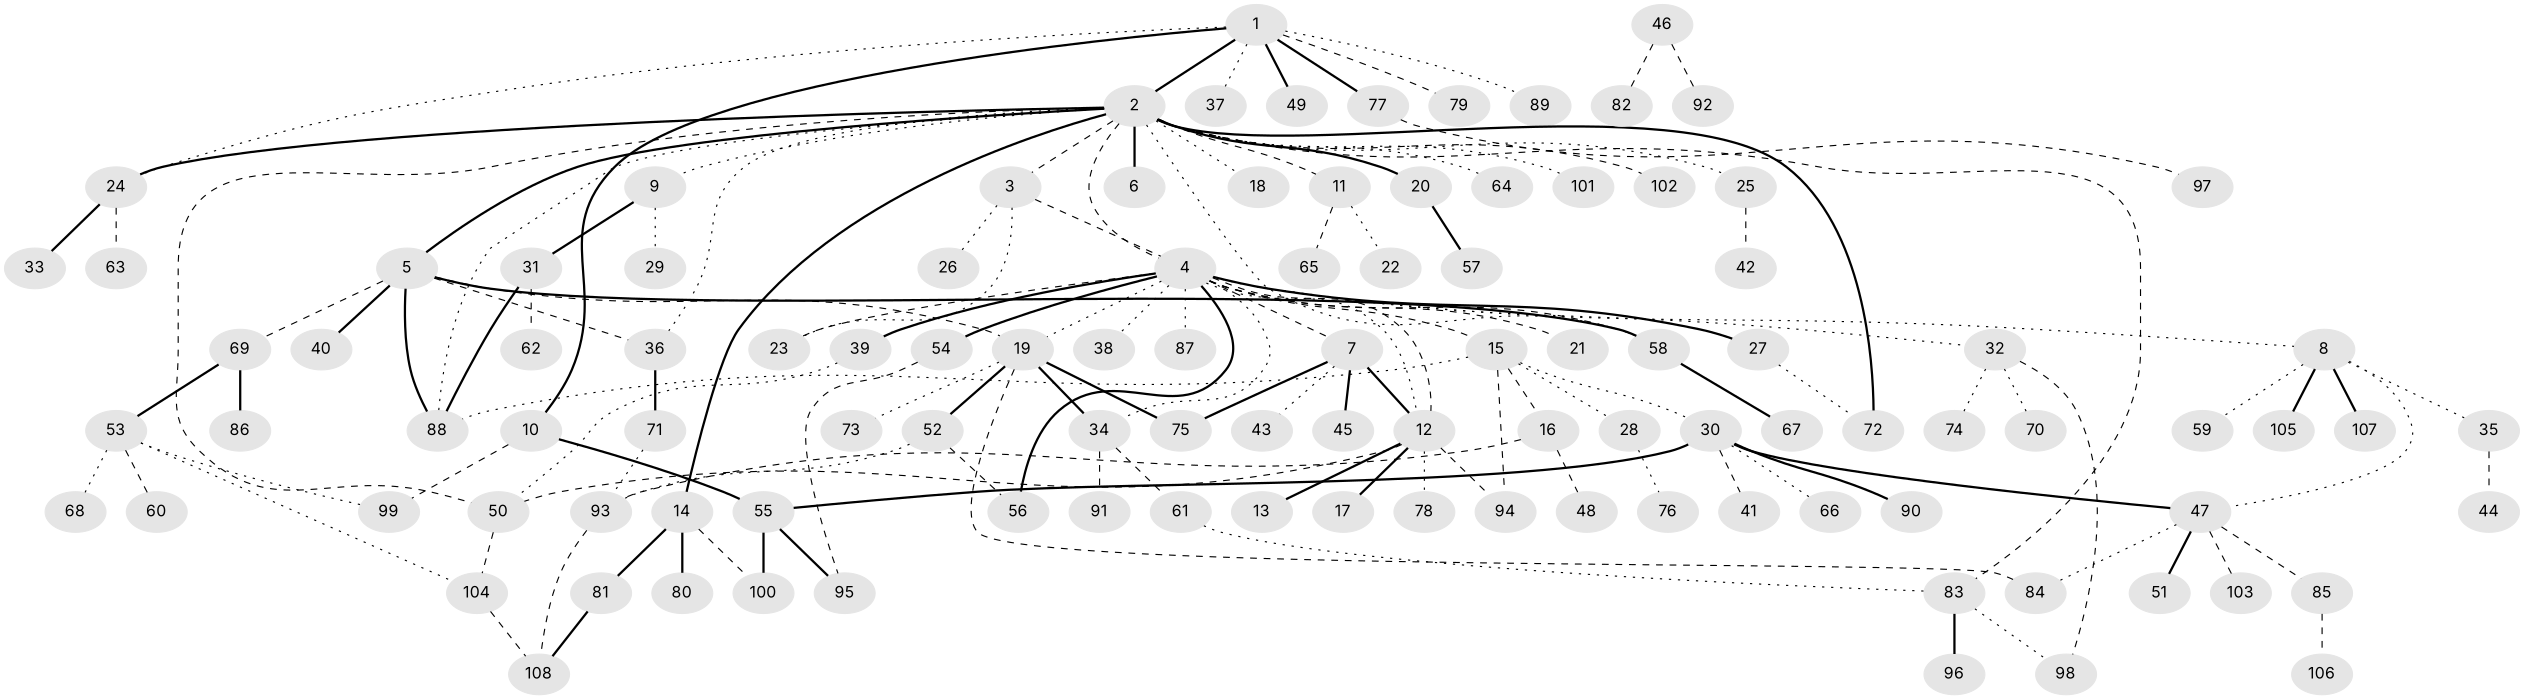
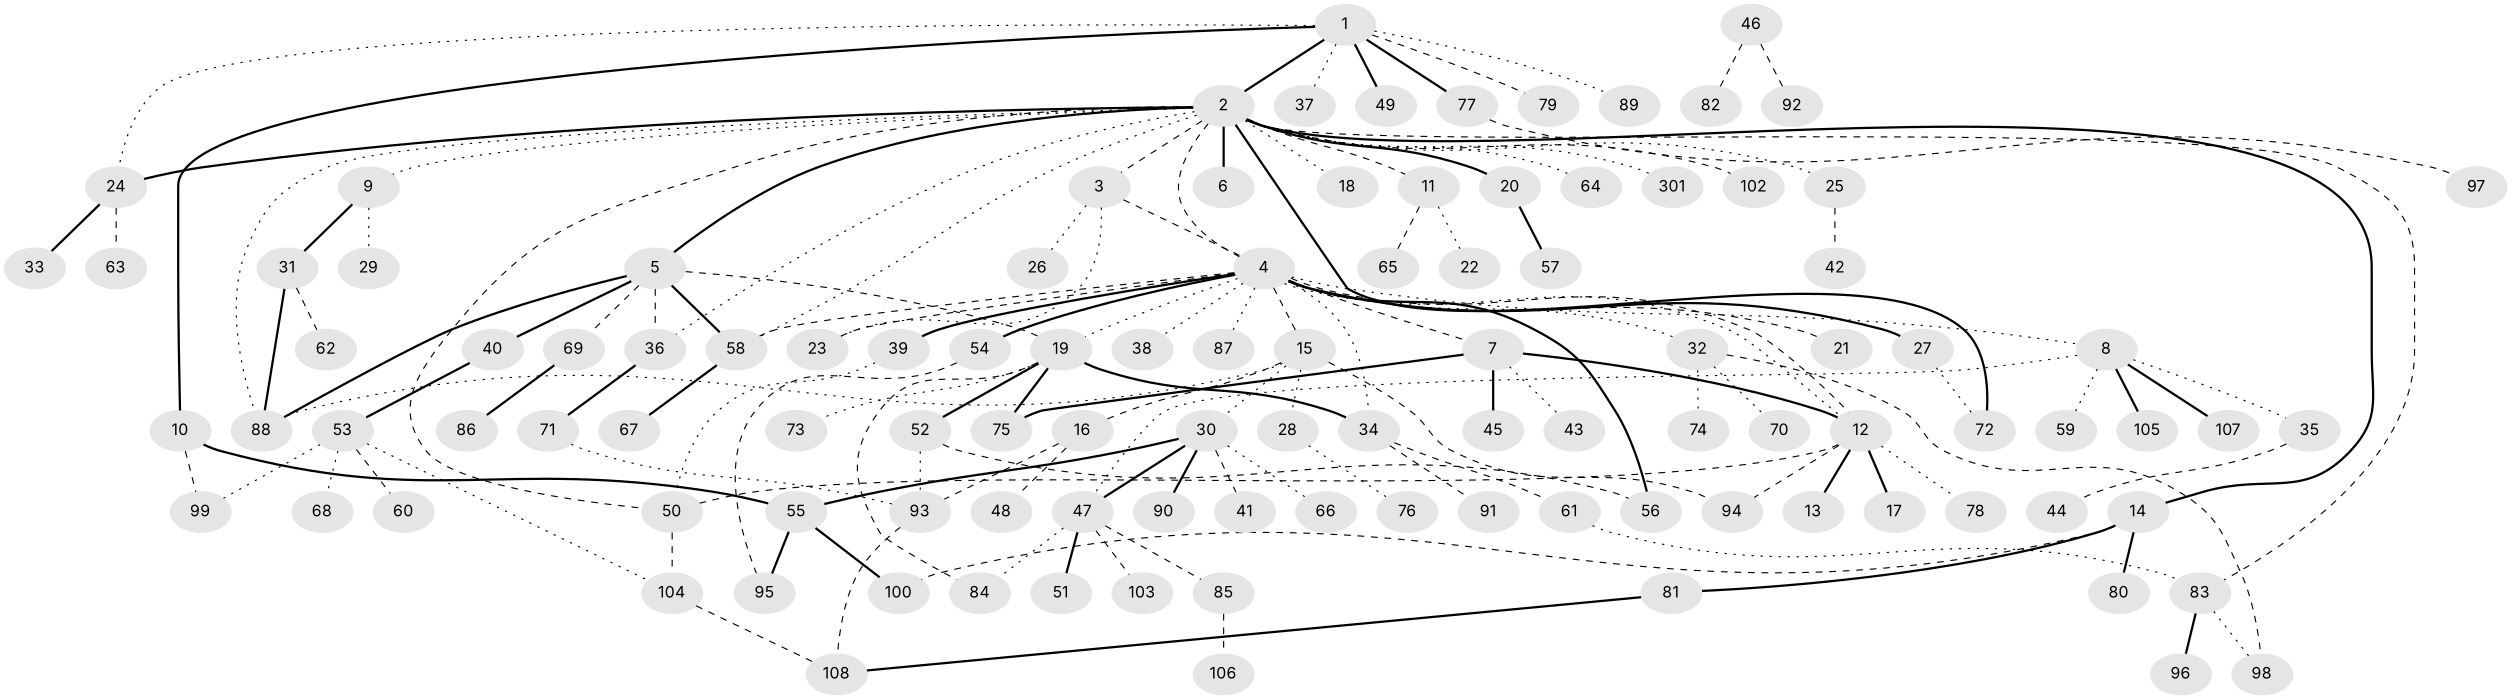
(1583, 187) -> (1672, 187)
(184, 386) -> (400, 400)
